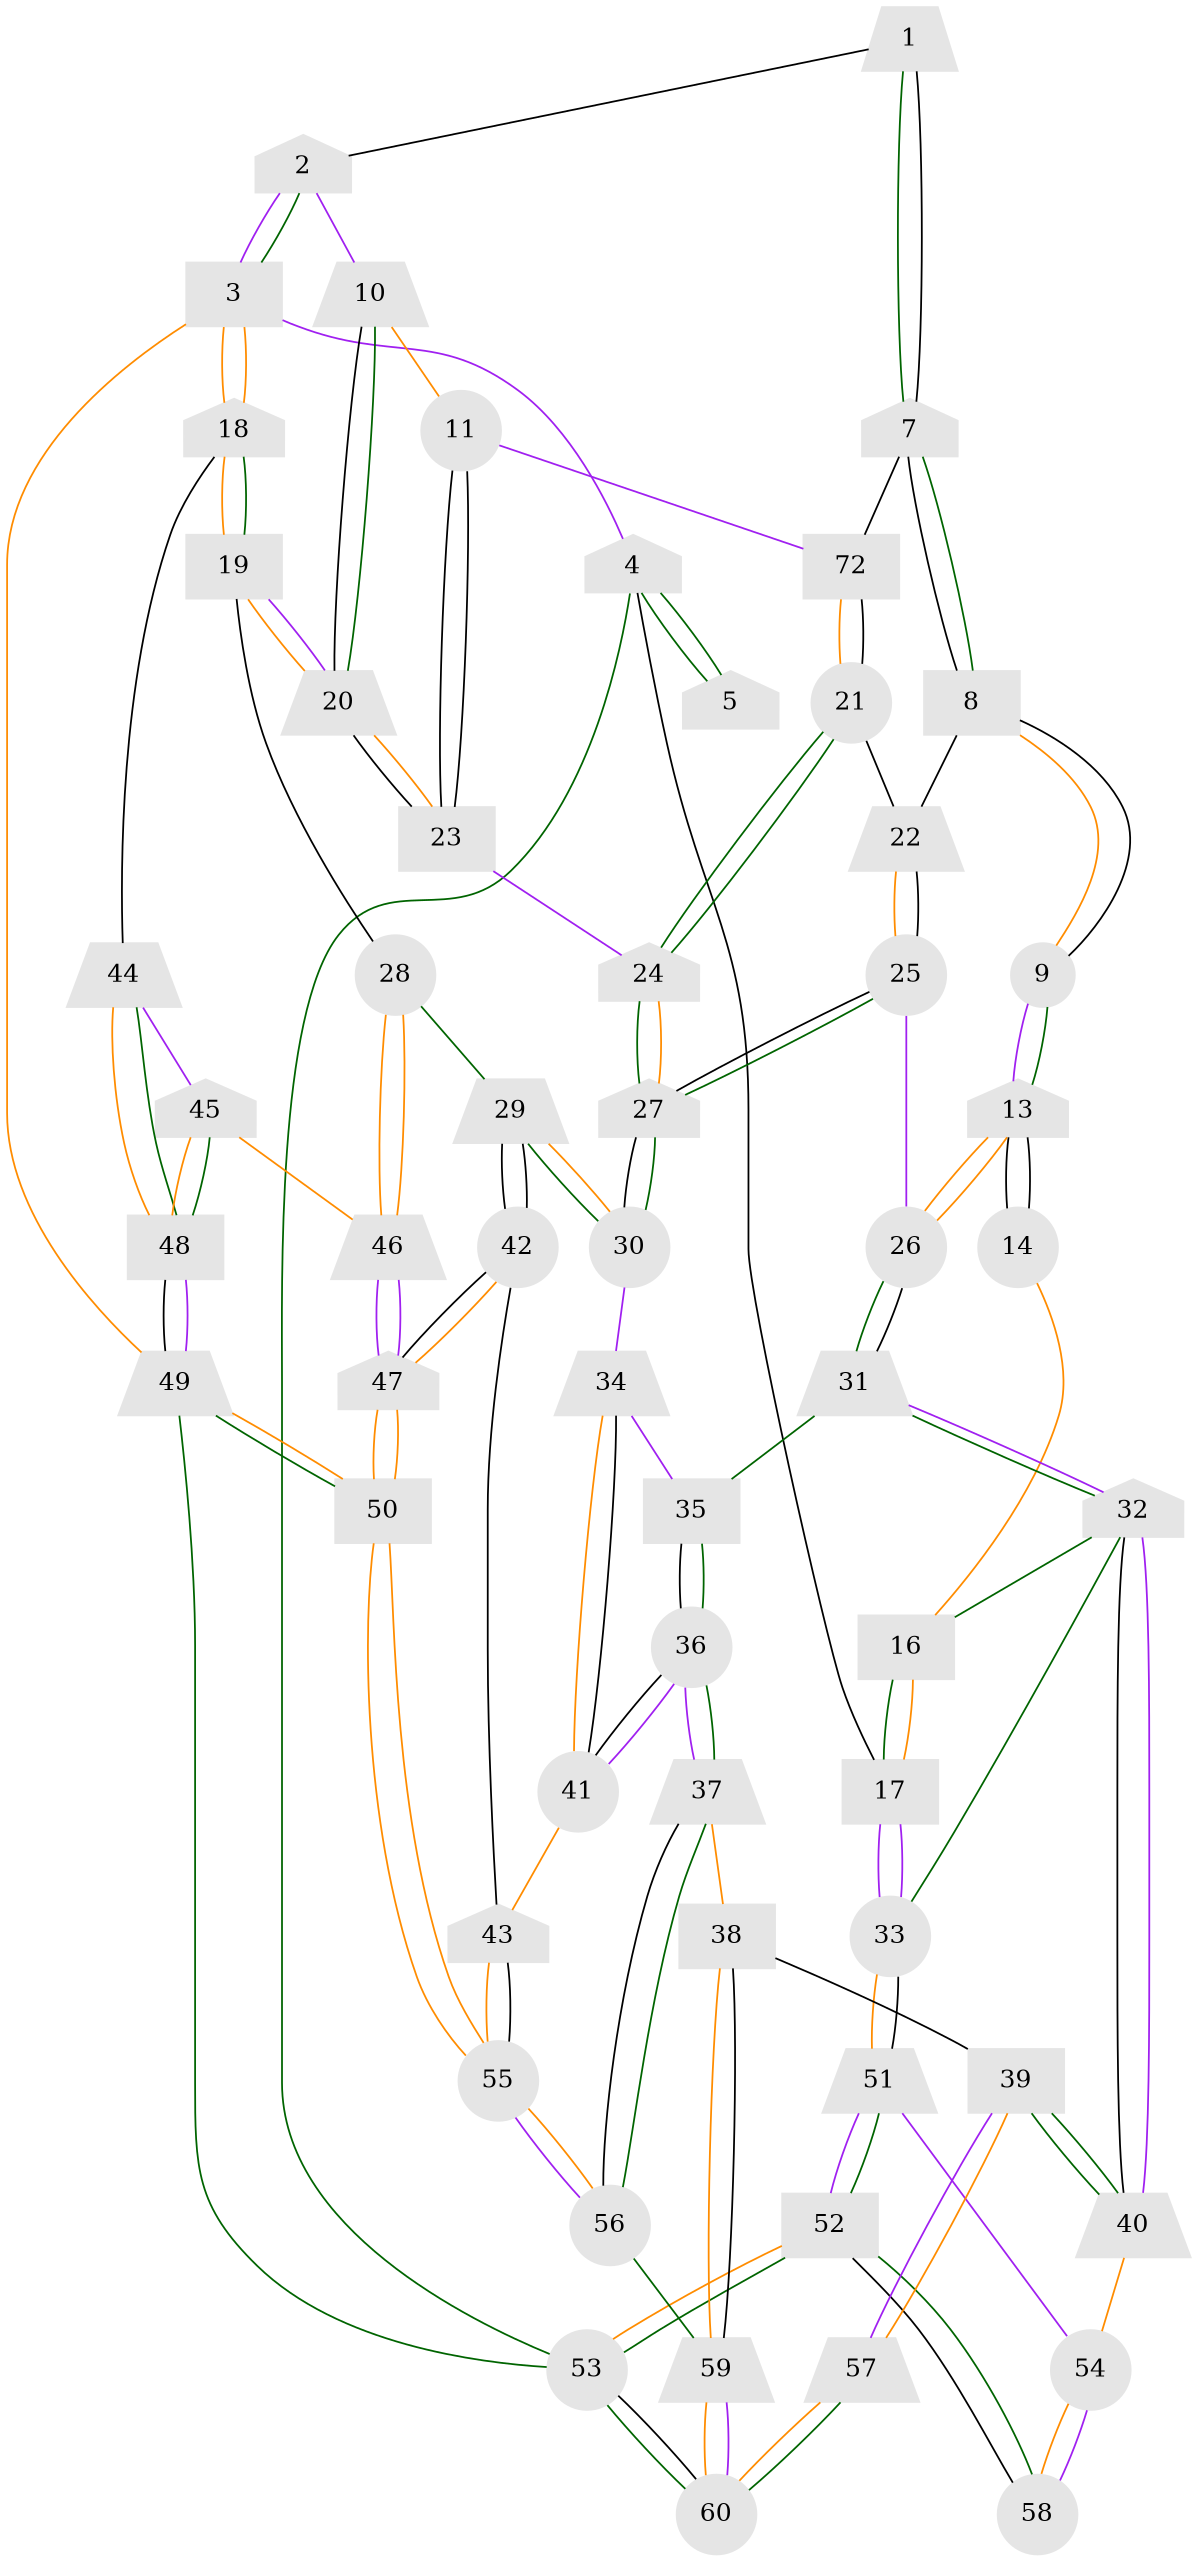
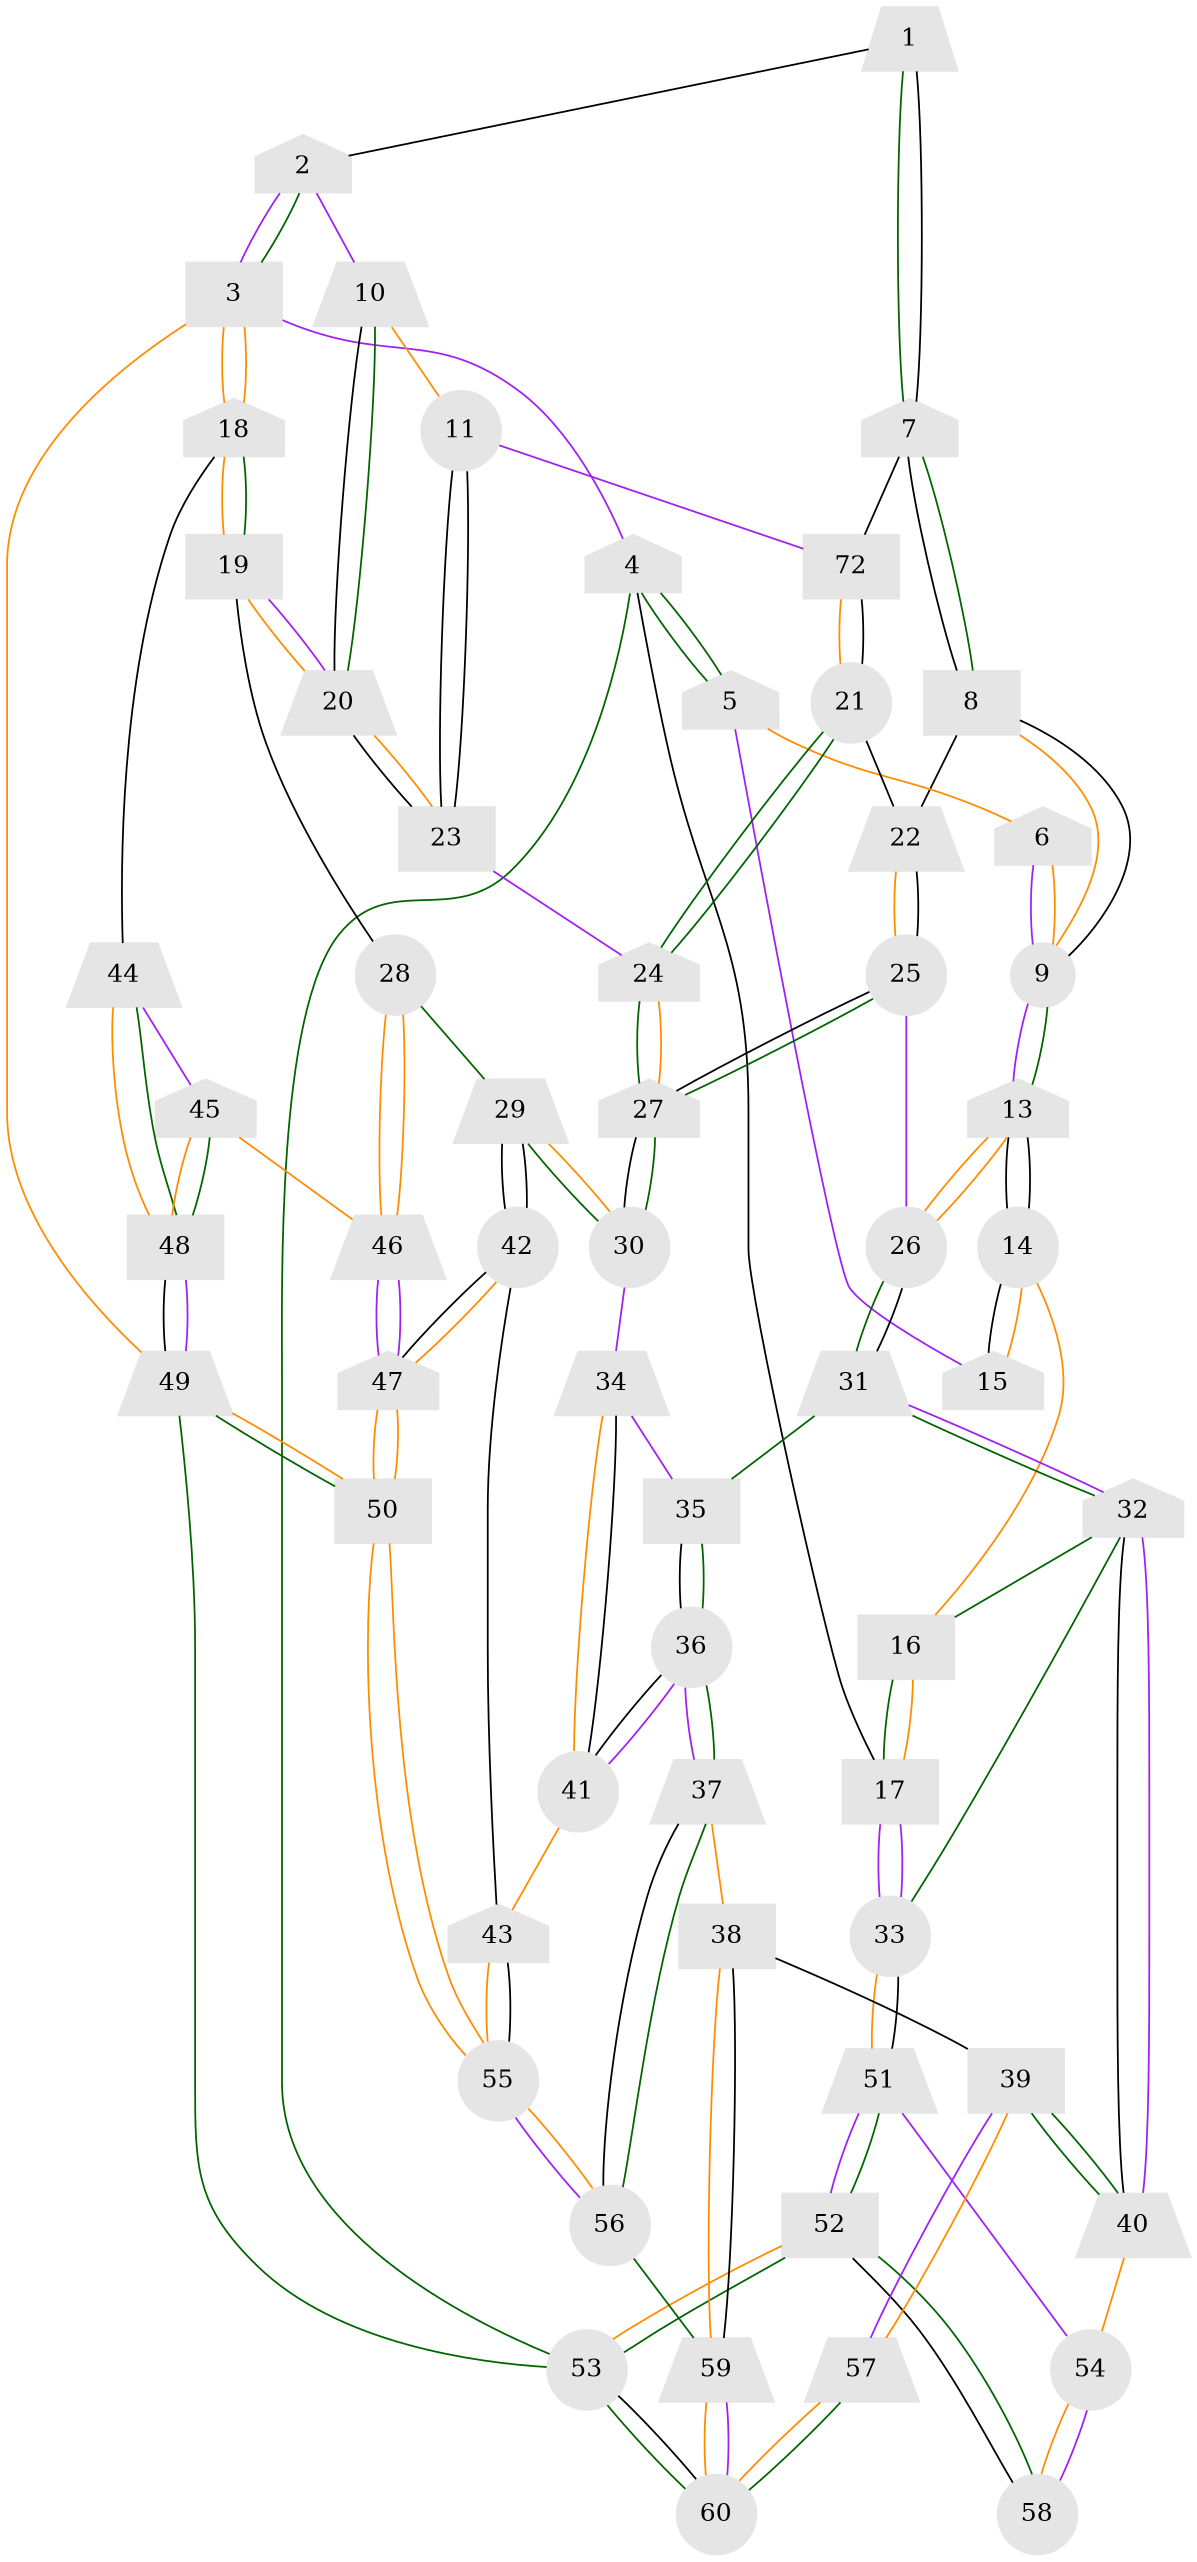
none -> (1043, 839)
none -> (993, 1383)
